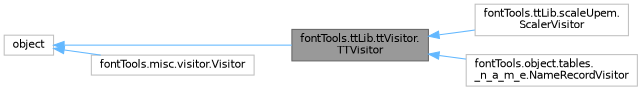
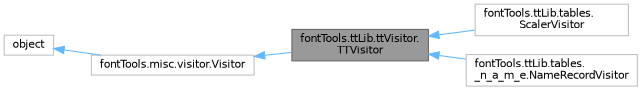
(552, 20) -> (552, 20)
(178, 45) -> (278, 54)
(552, 70) -> (552, 70)
